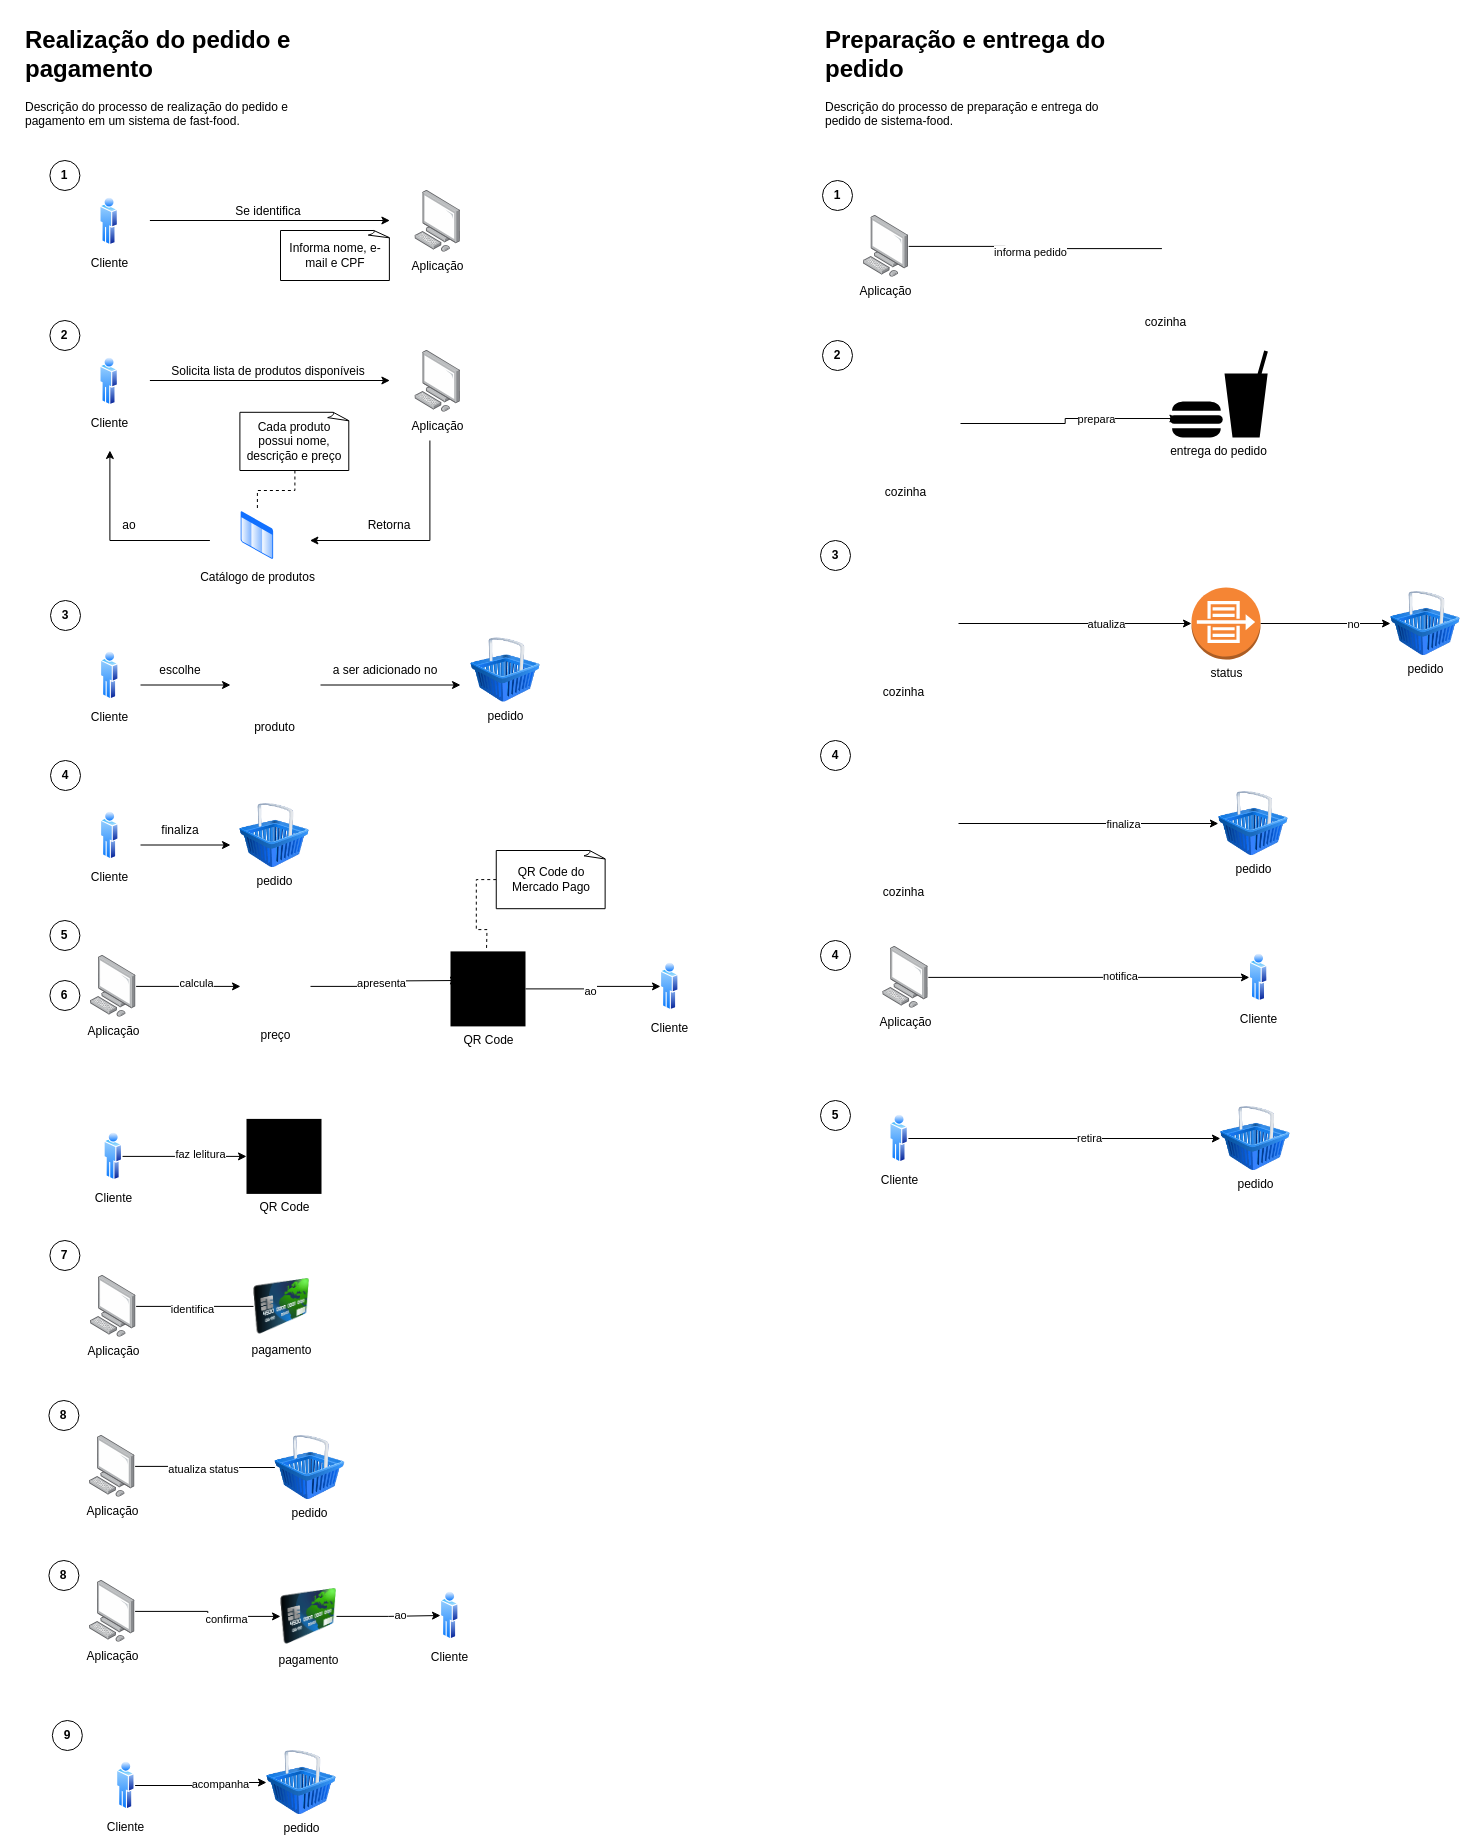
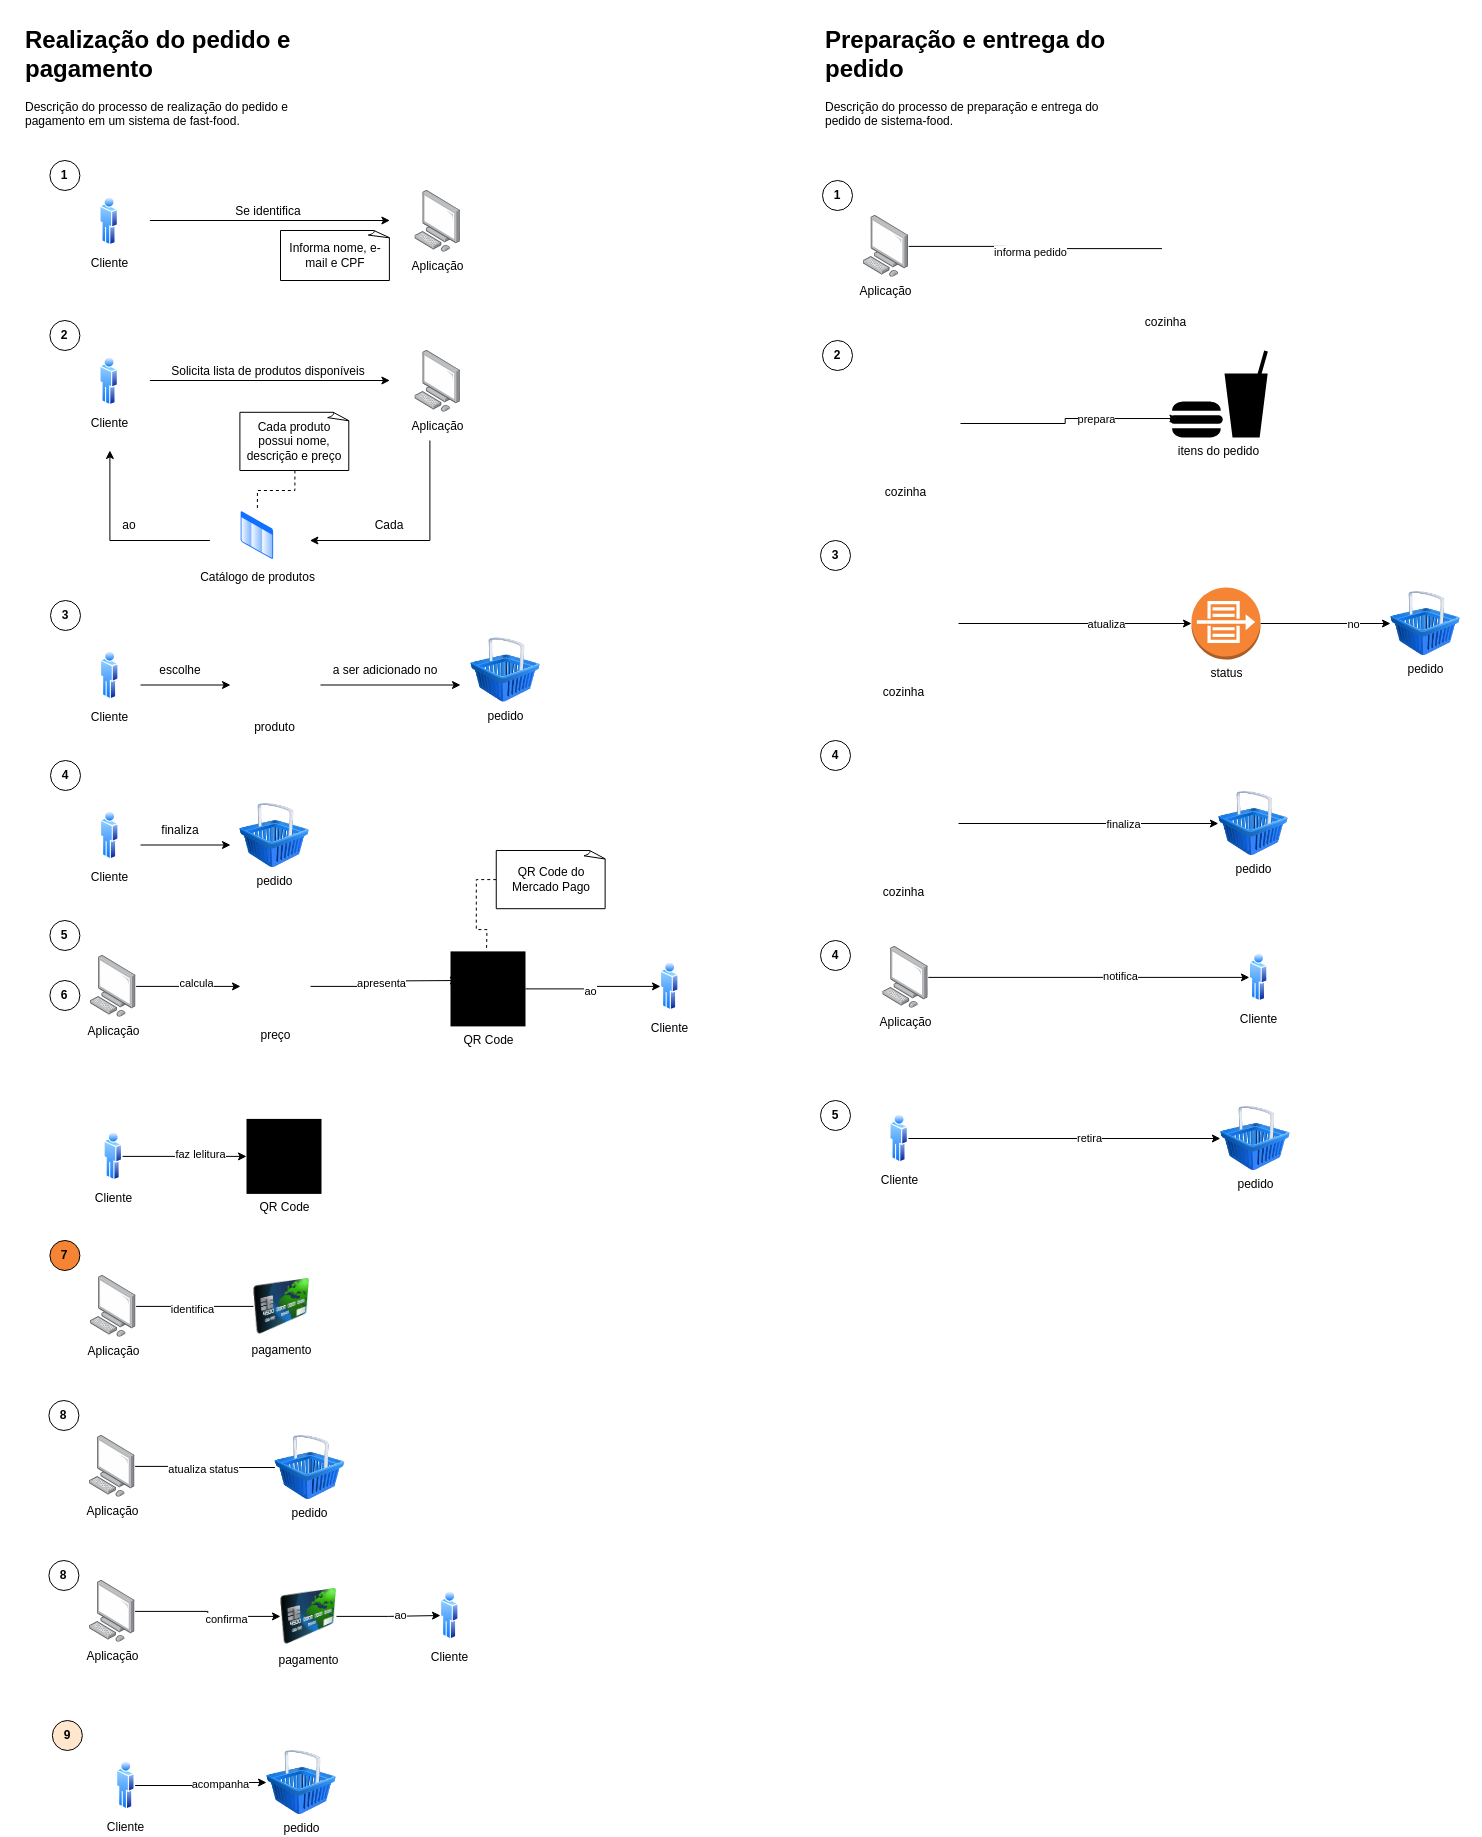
(1219, 452) -> (1219, 452)
(390, 526) -> (390, 526)
(65, 1256) -> (65, 1256)
(67, 1736) -> (67, 1736)
